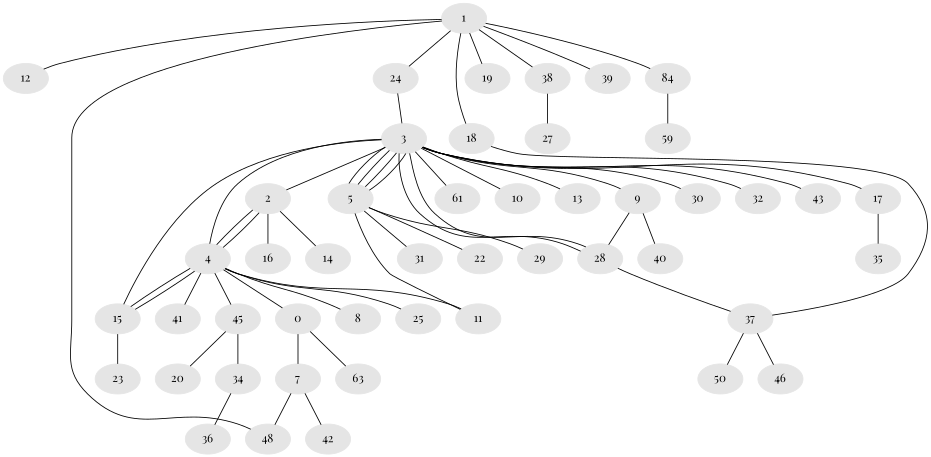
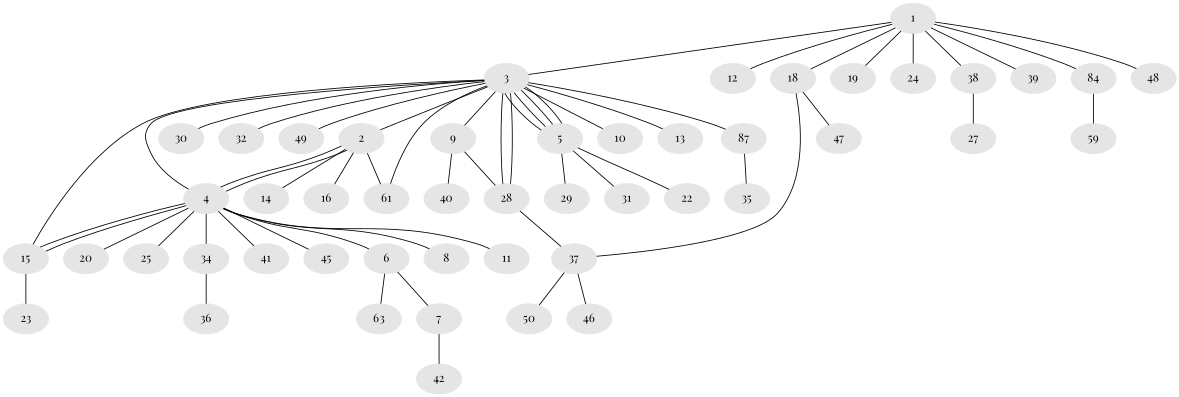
(400, 108) -> (710, 48)
none -> (839, 139)
none -> (374, 169)
(818, 199) -> (301, 139)
(878, 199) -> (744, 139)
(394, 276) -> none
(298, 319) -> (386, 259)
(208, 349) -> (146, 229)
(238, 349) -> (206, 229)
(283, 409) -> none
